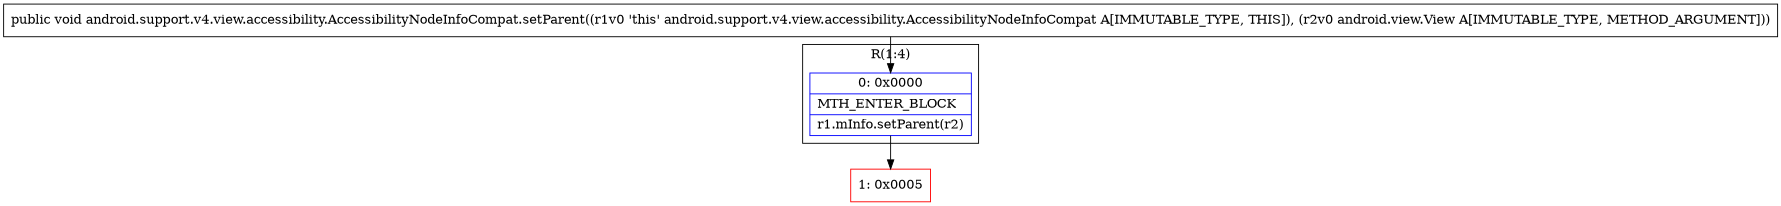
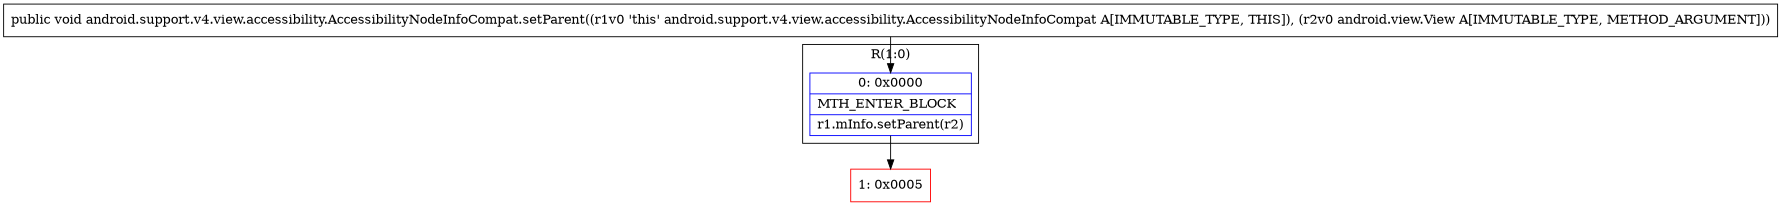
(891, 55) -> (891, 55)
